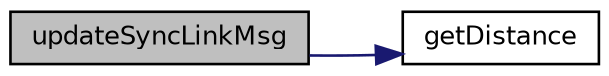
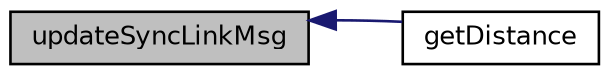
(343, 56) -> (369, 21)
